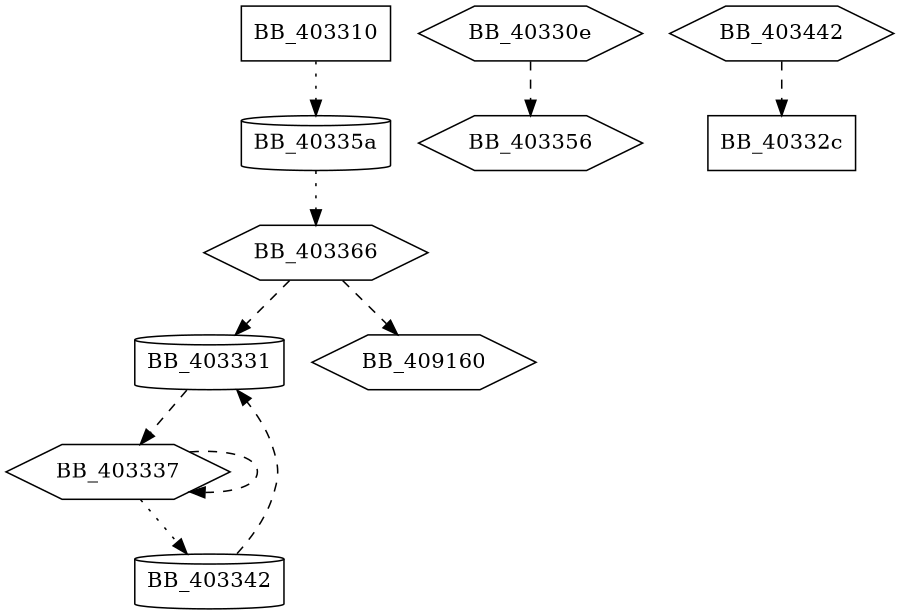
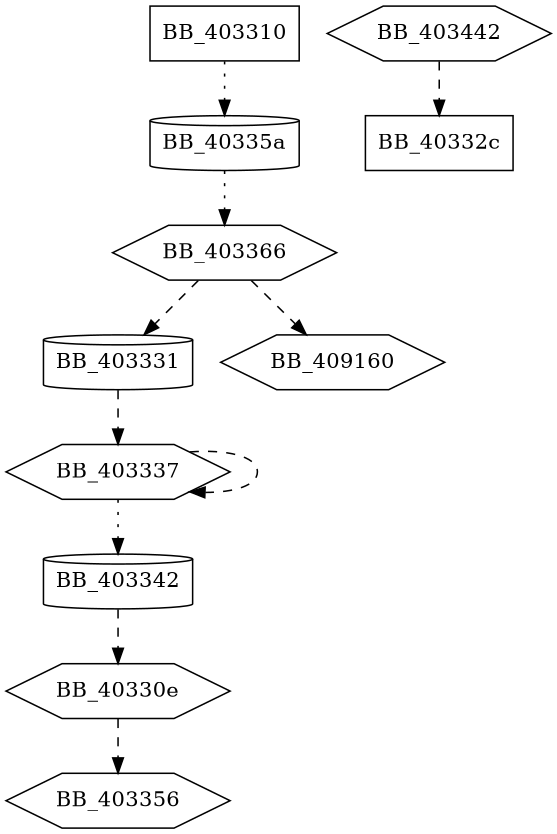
(277, 480) -> (118, 629)
